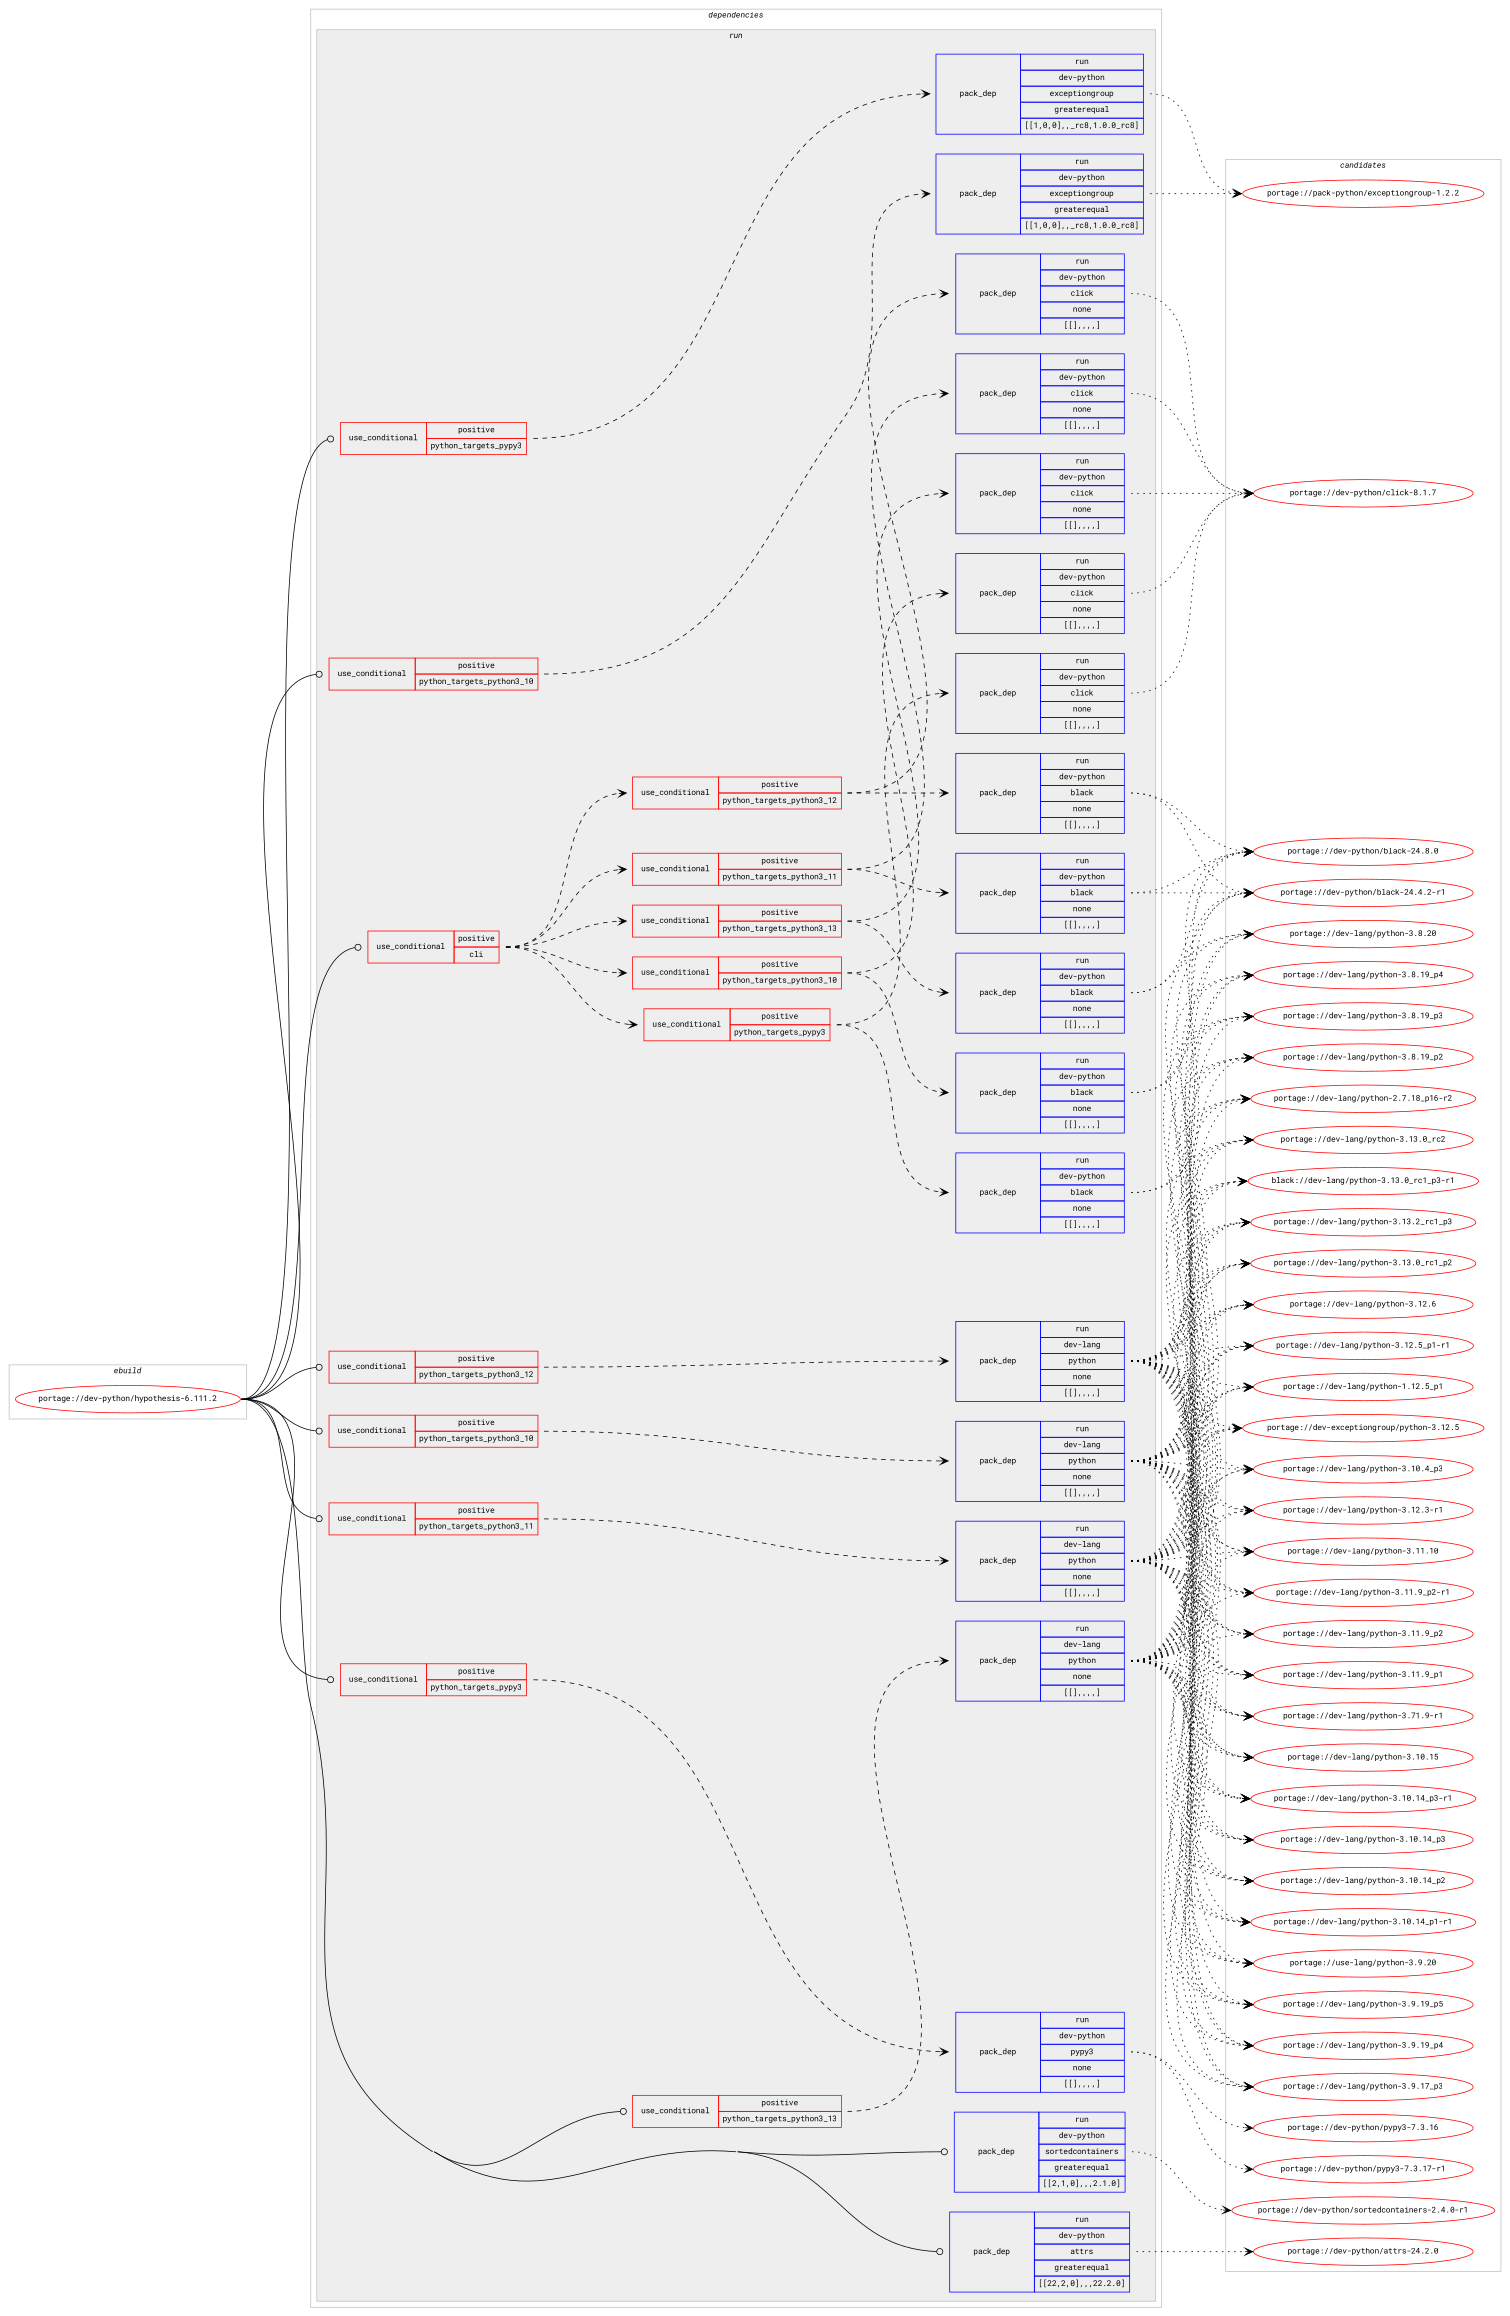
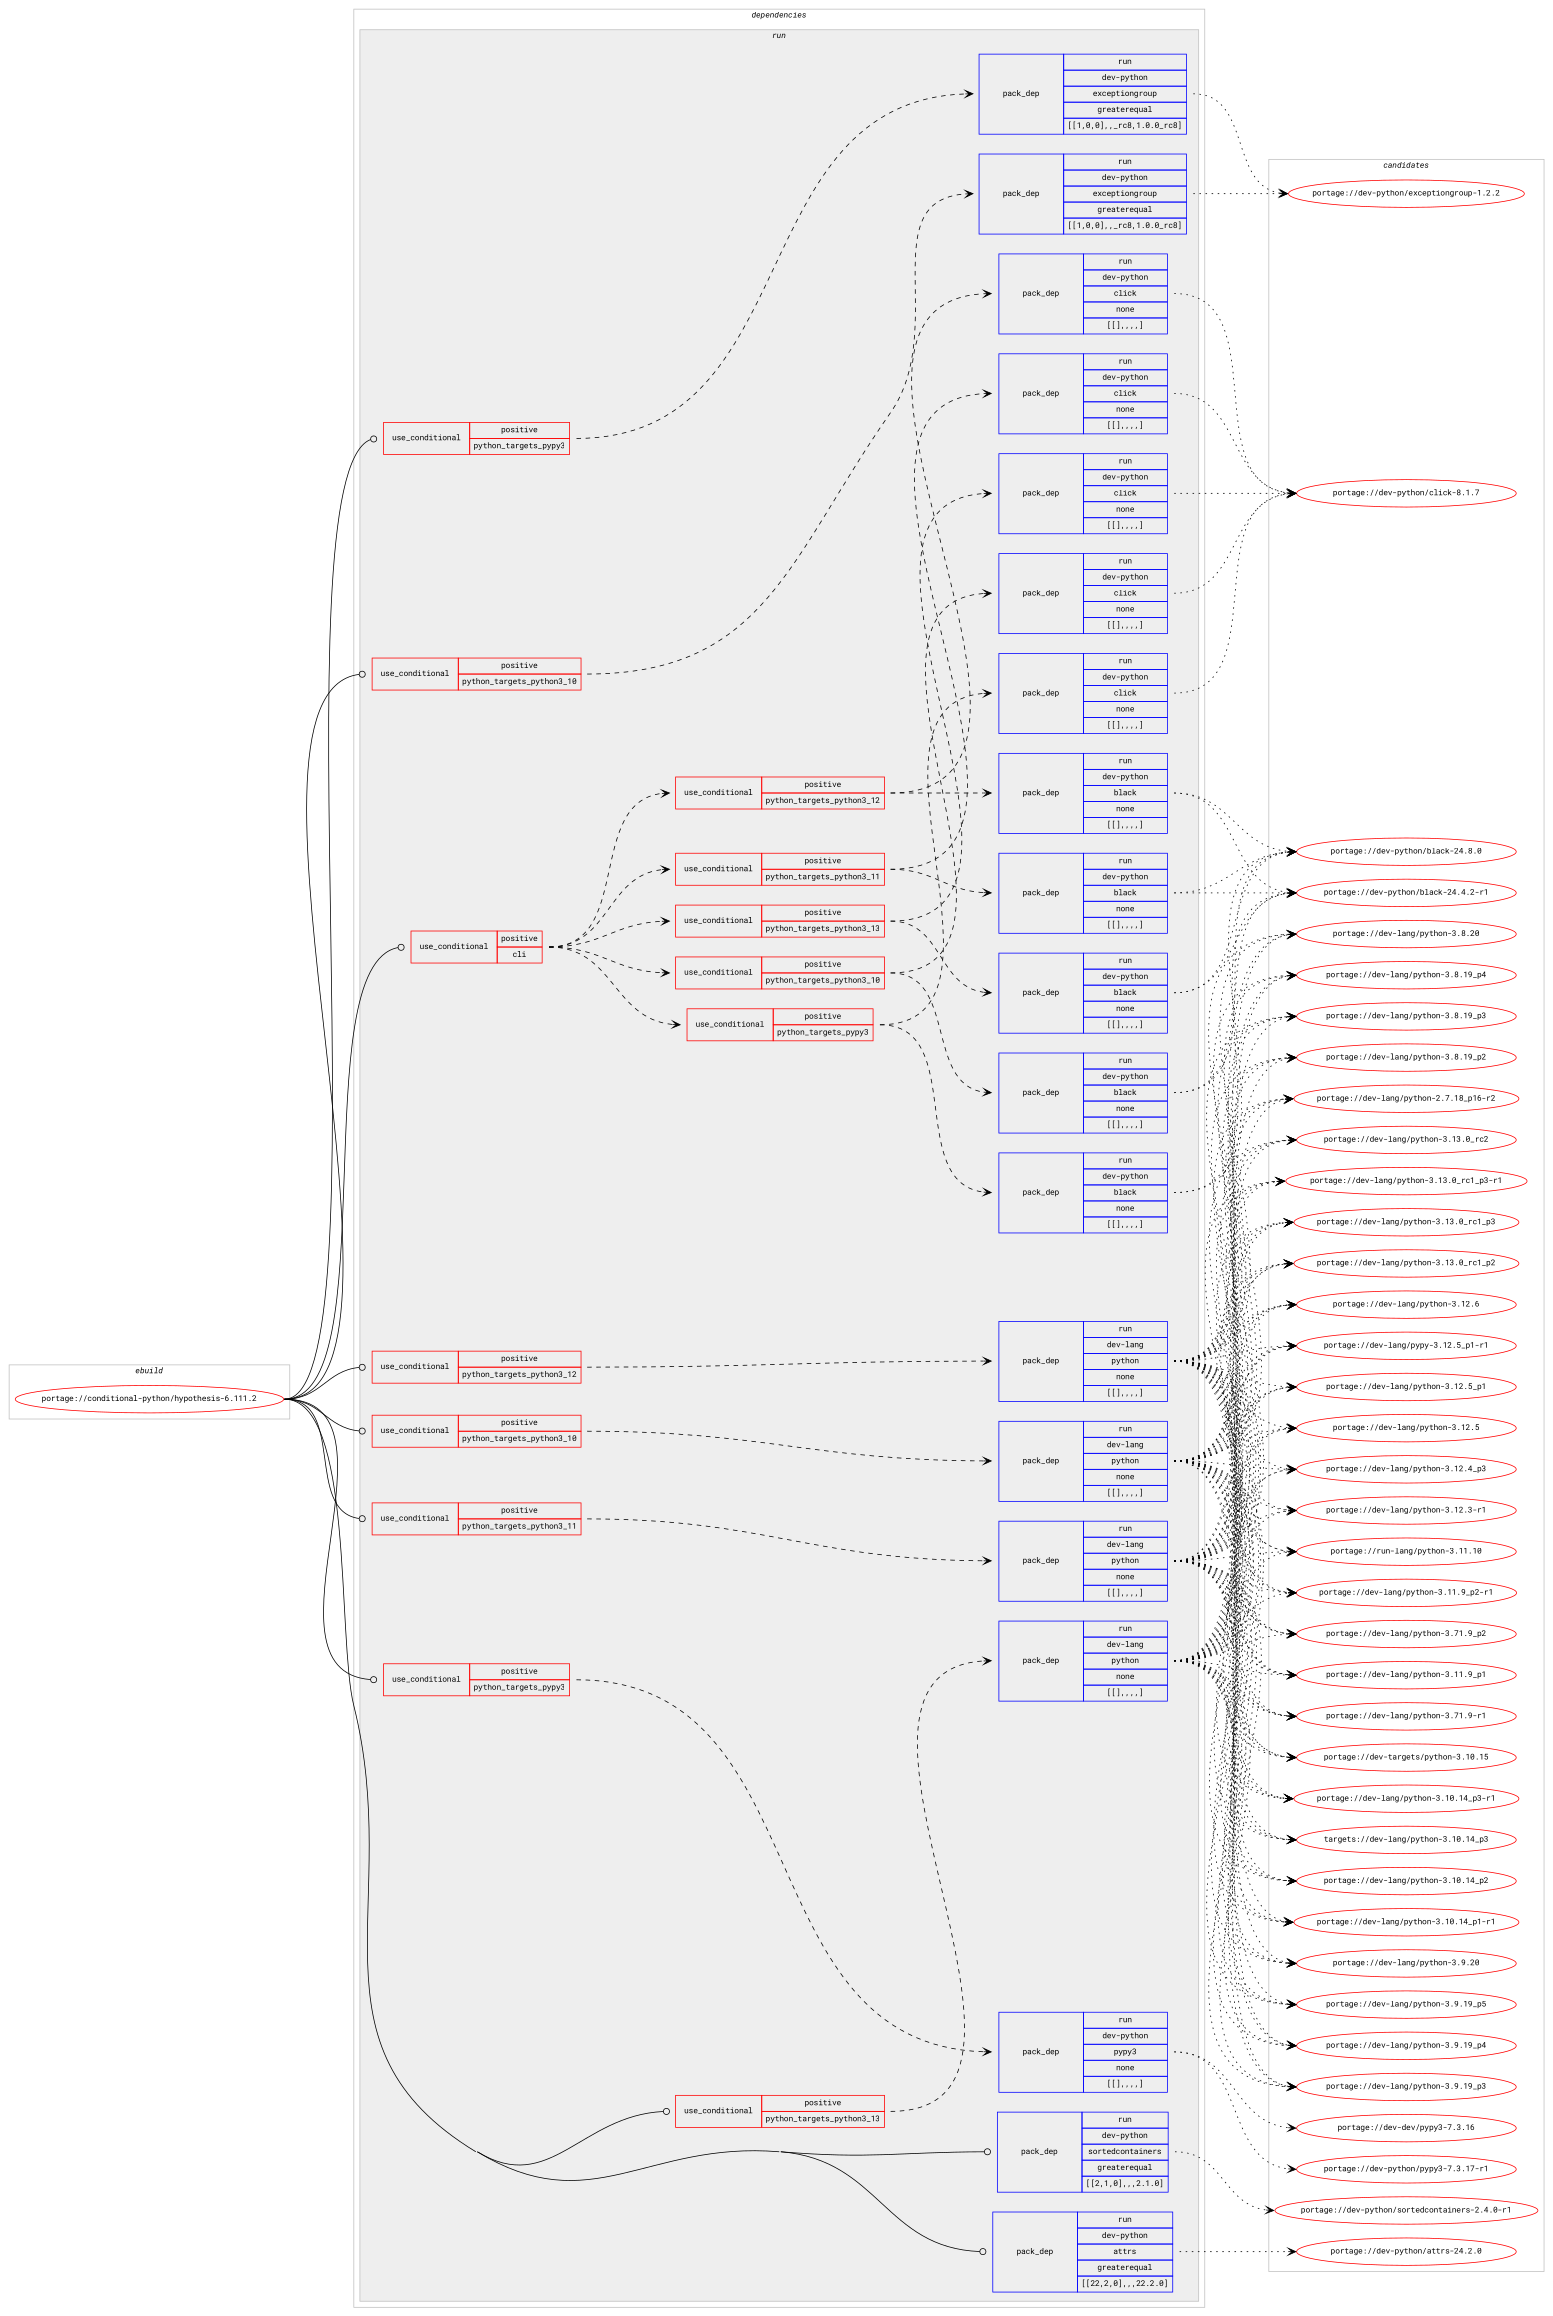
(1363, 194) -> (1406, 194)
(1363, 1181) -> (1406, 1181)
(1363, 1222) -> (1406, 1222)
(1363, 1346) -> (1406, 1346)
(1363, 1387) -> (1406, 1387)
(128, 1399) -> (149, 1399)
(1363, 1428) -> (1406, 1428)
(1363, 1469) -> (1406, 1469)
(1363, 1552) -> (1406, 1552)
(1363, 1634) -> (1406, 1634)
(1363, 1758) -> (1406, 1758)
(1363, 1840) -> (1406, 1840)
(1363, 1963) -> (1406, 1963)
(1363, 2087) -> (1406, 2087)
(1363, 2128) -> (1406, 2128)
